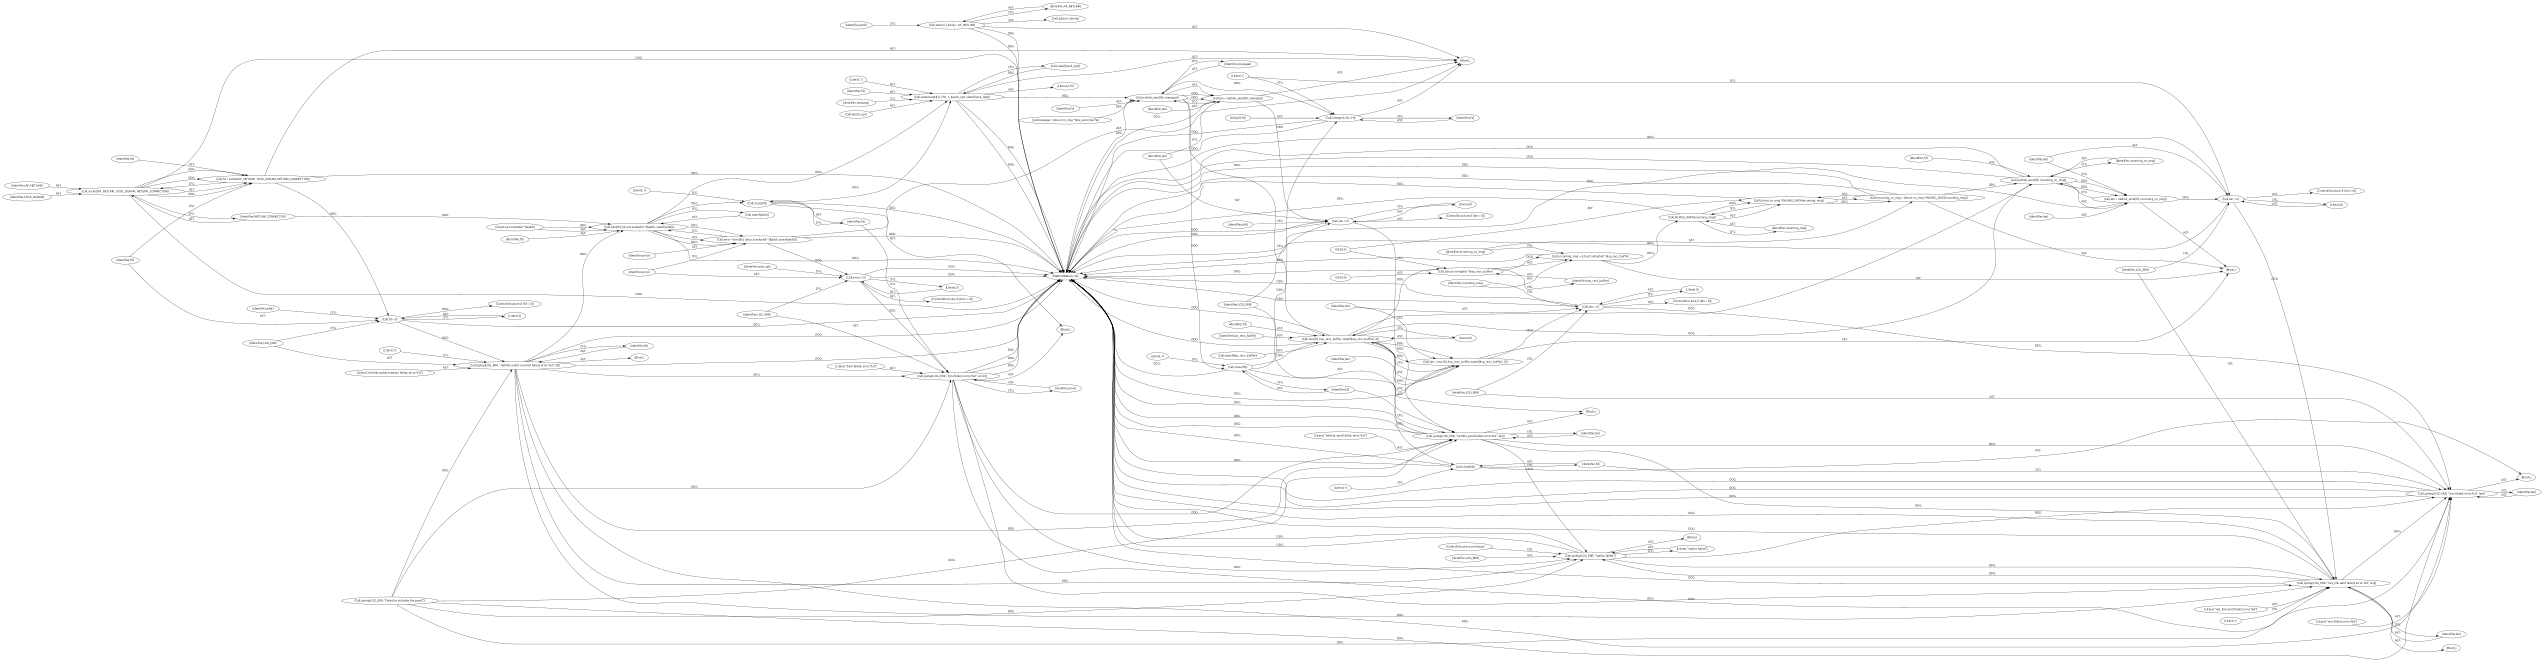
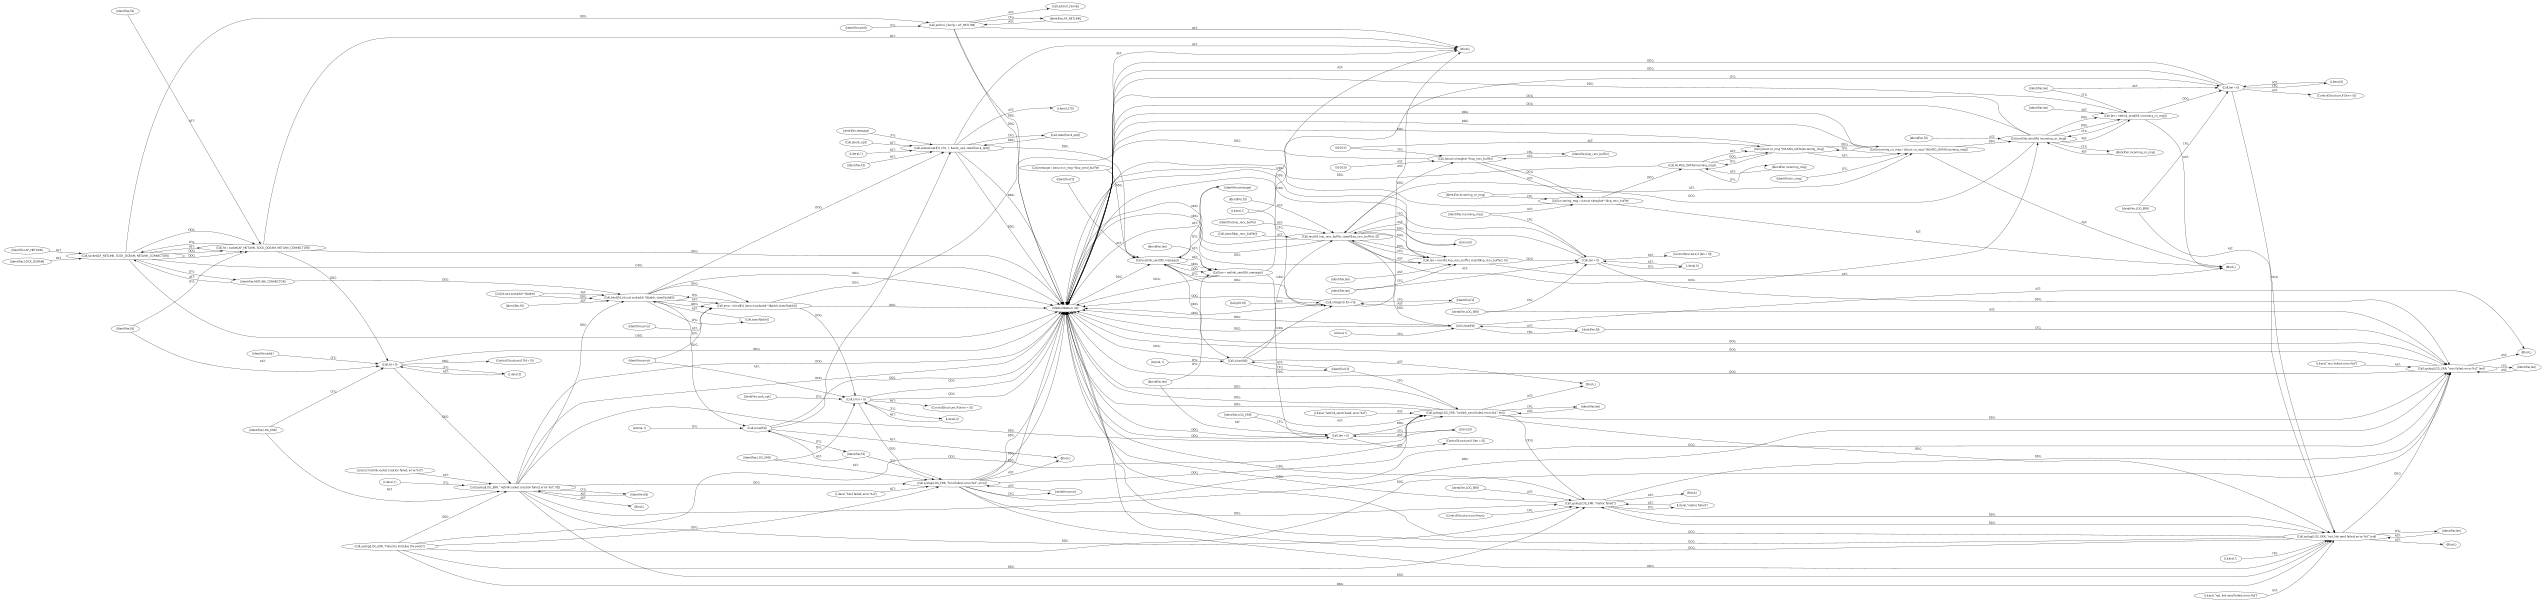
none -> (448, 18)
none -> (1789, 179)
(1274, 202) -> none
(1238, 225) -> none
